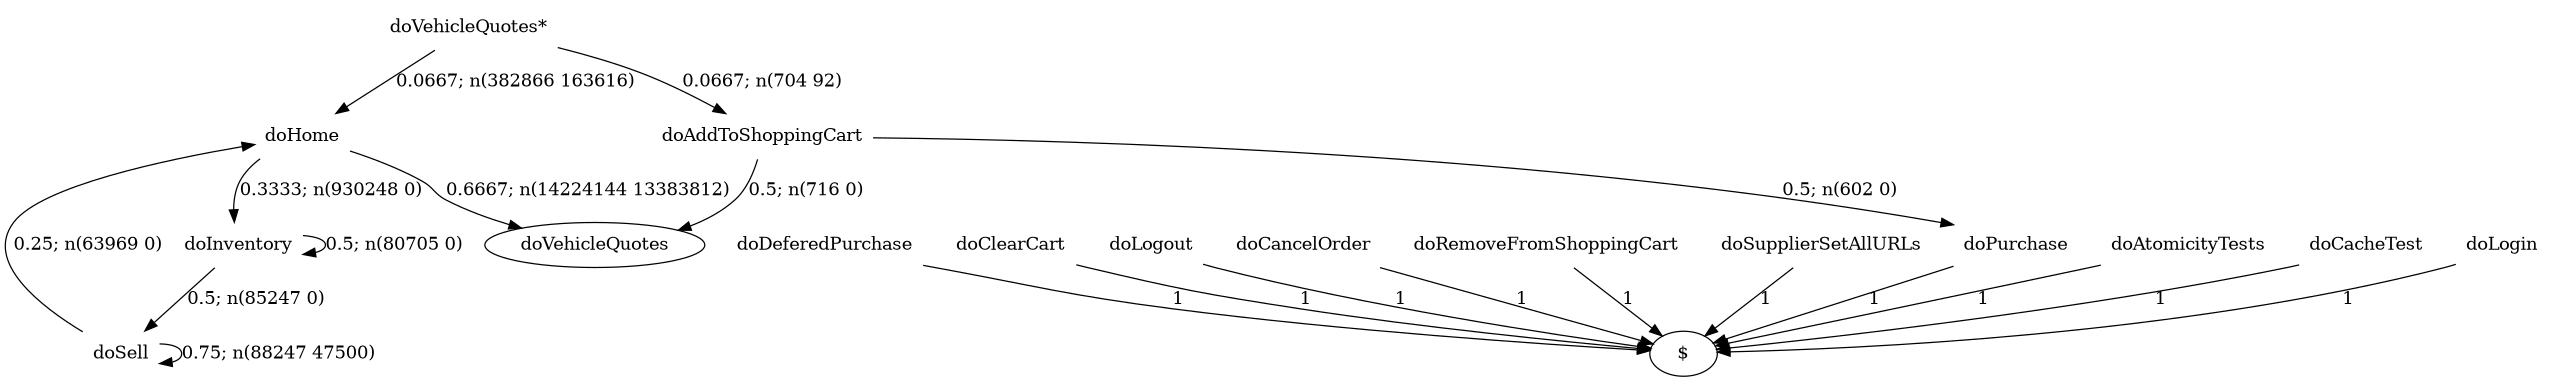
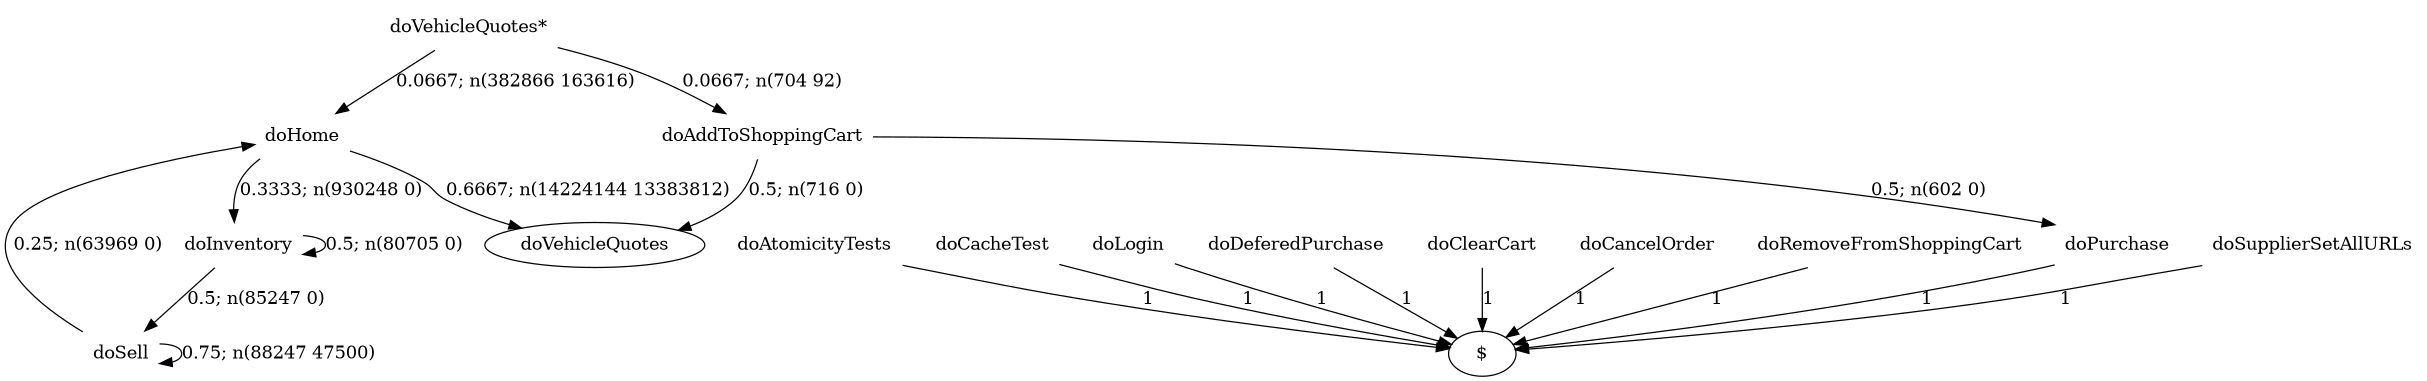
(1151, 245) -> none
